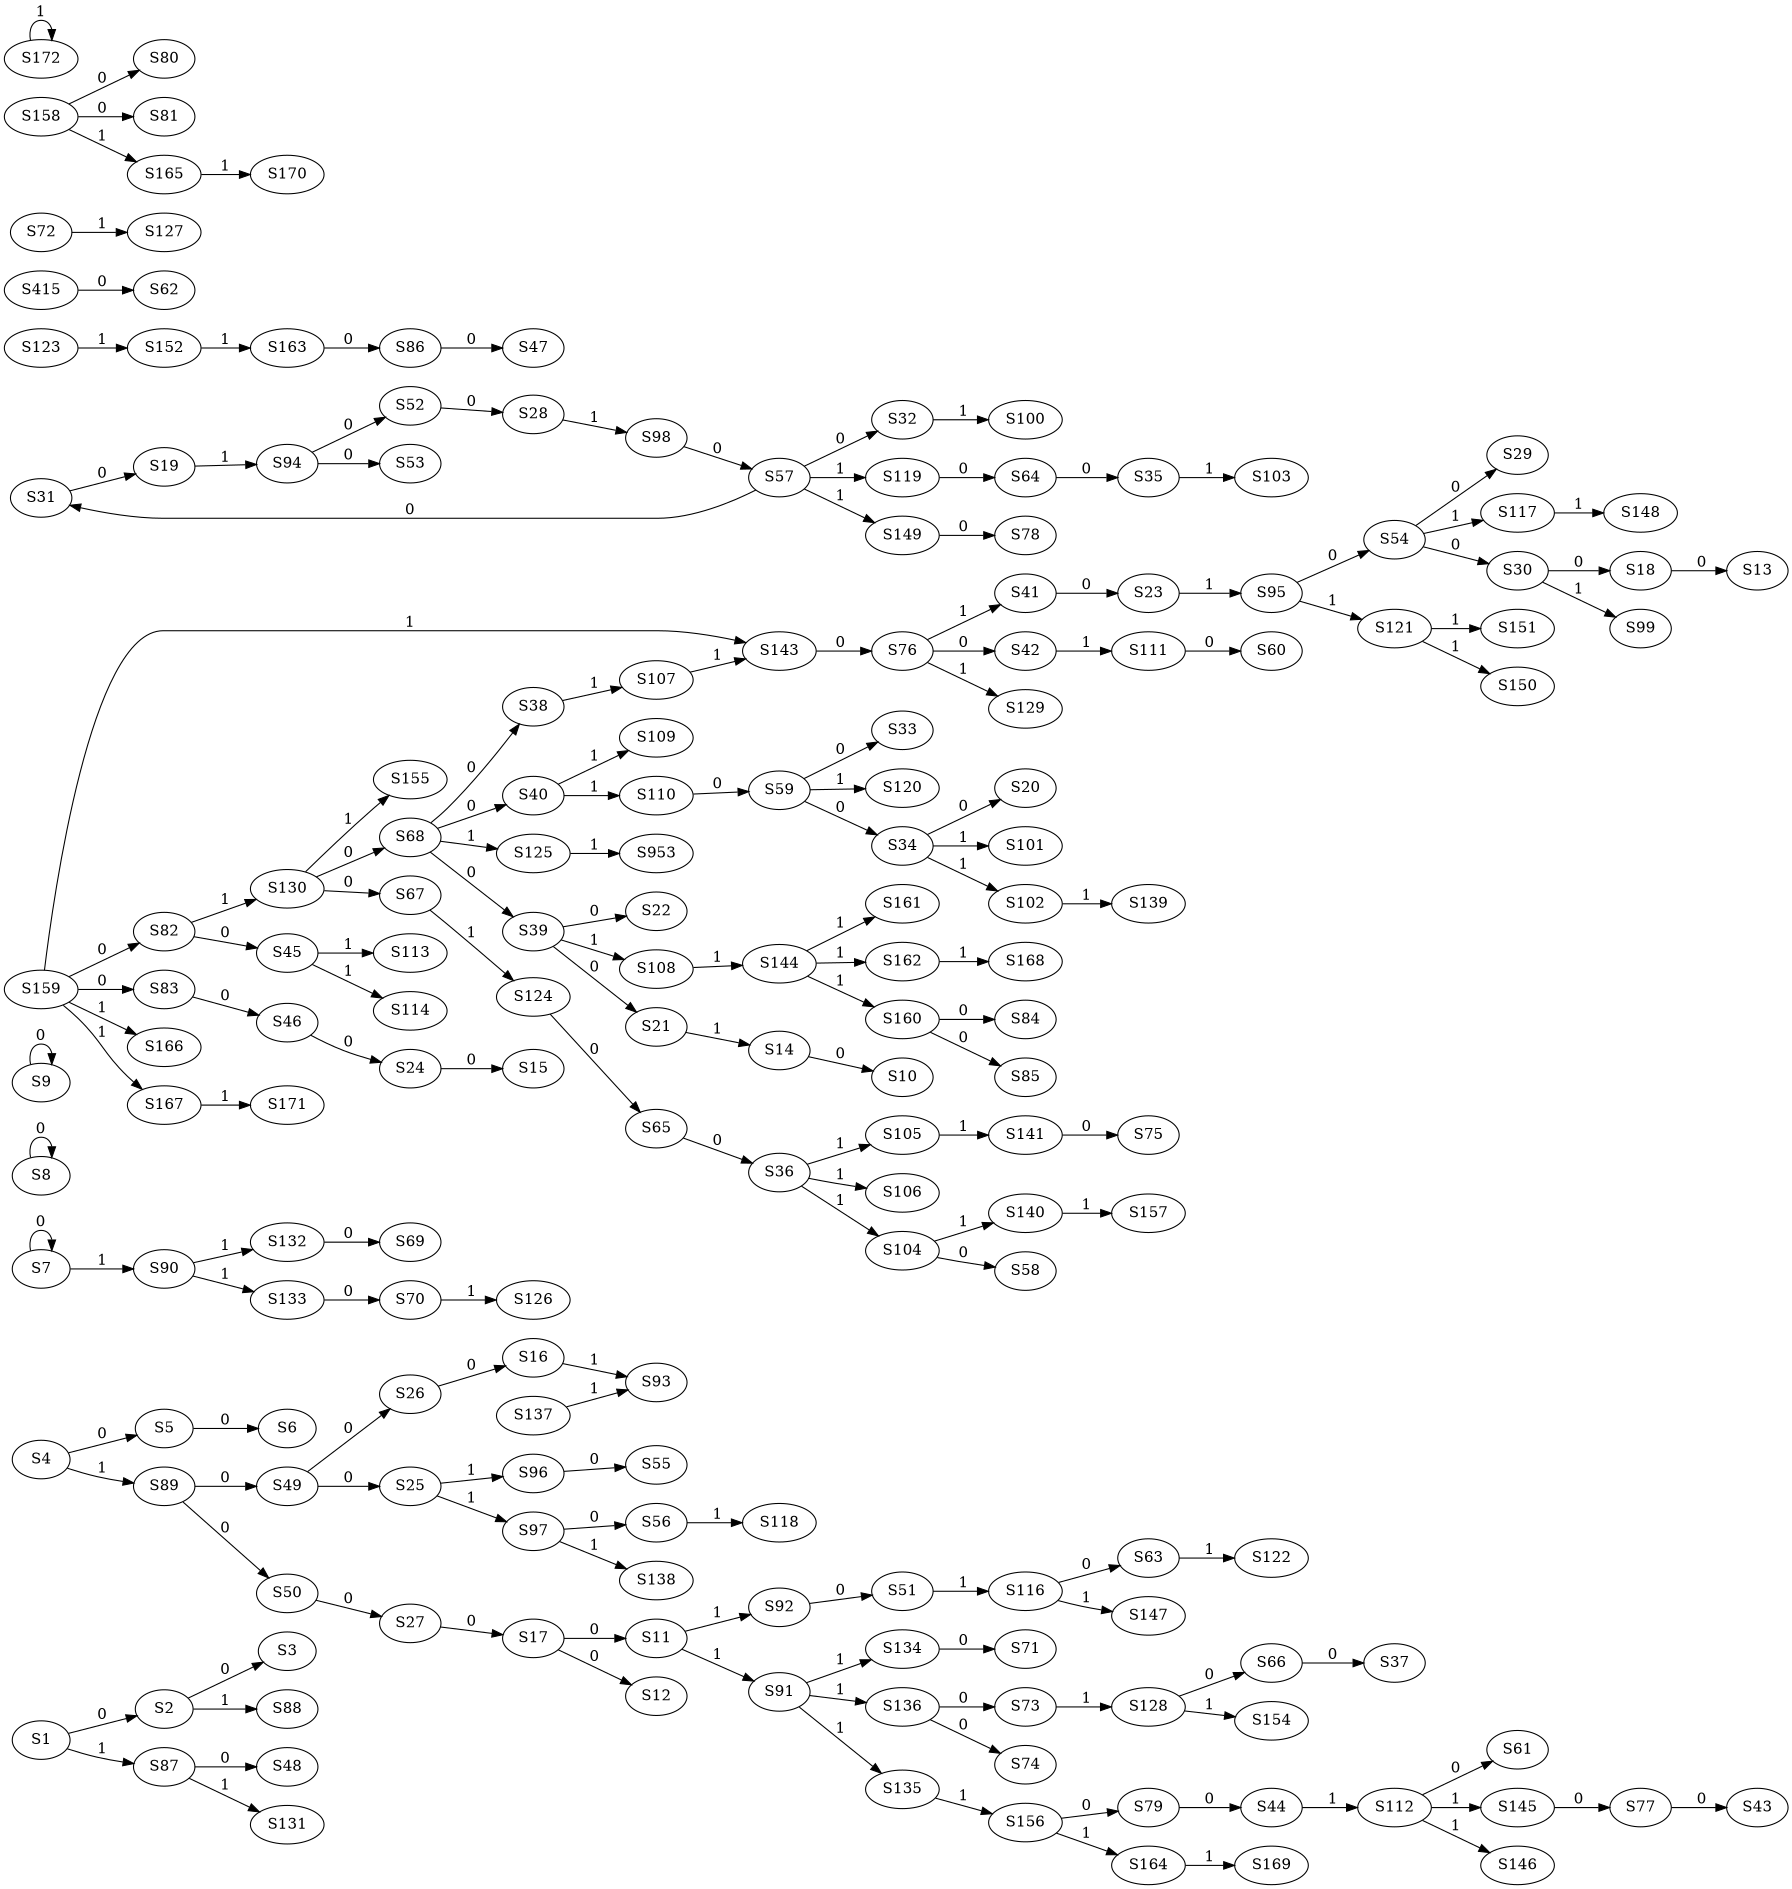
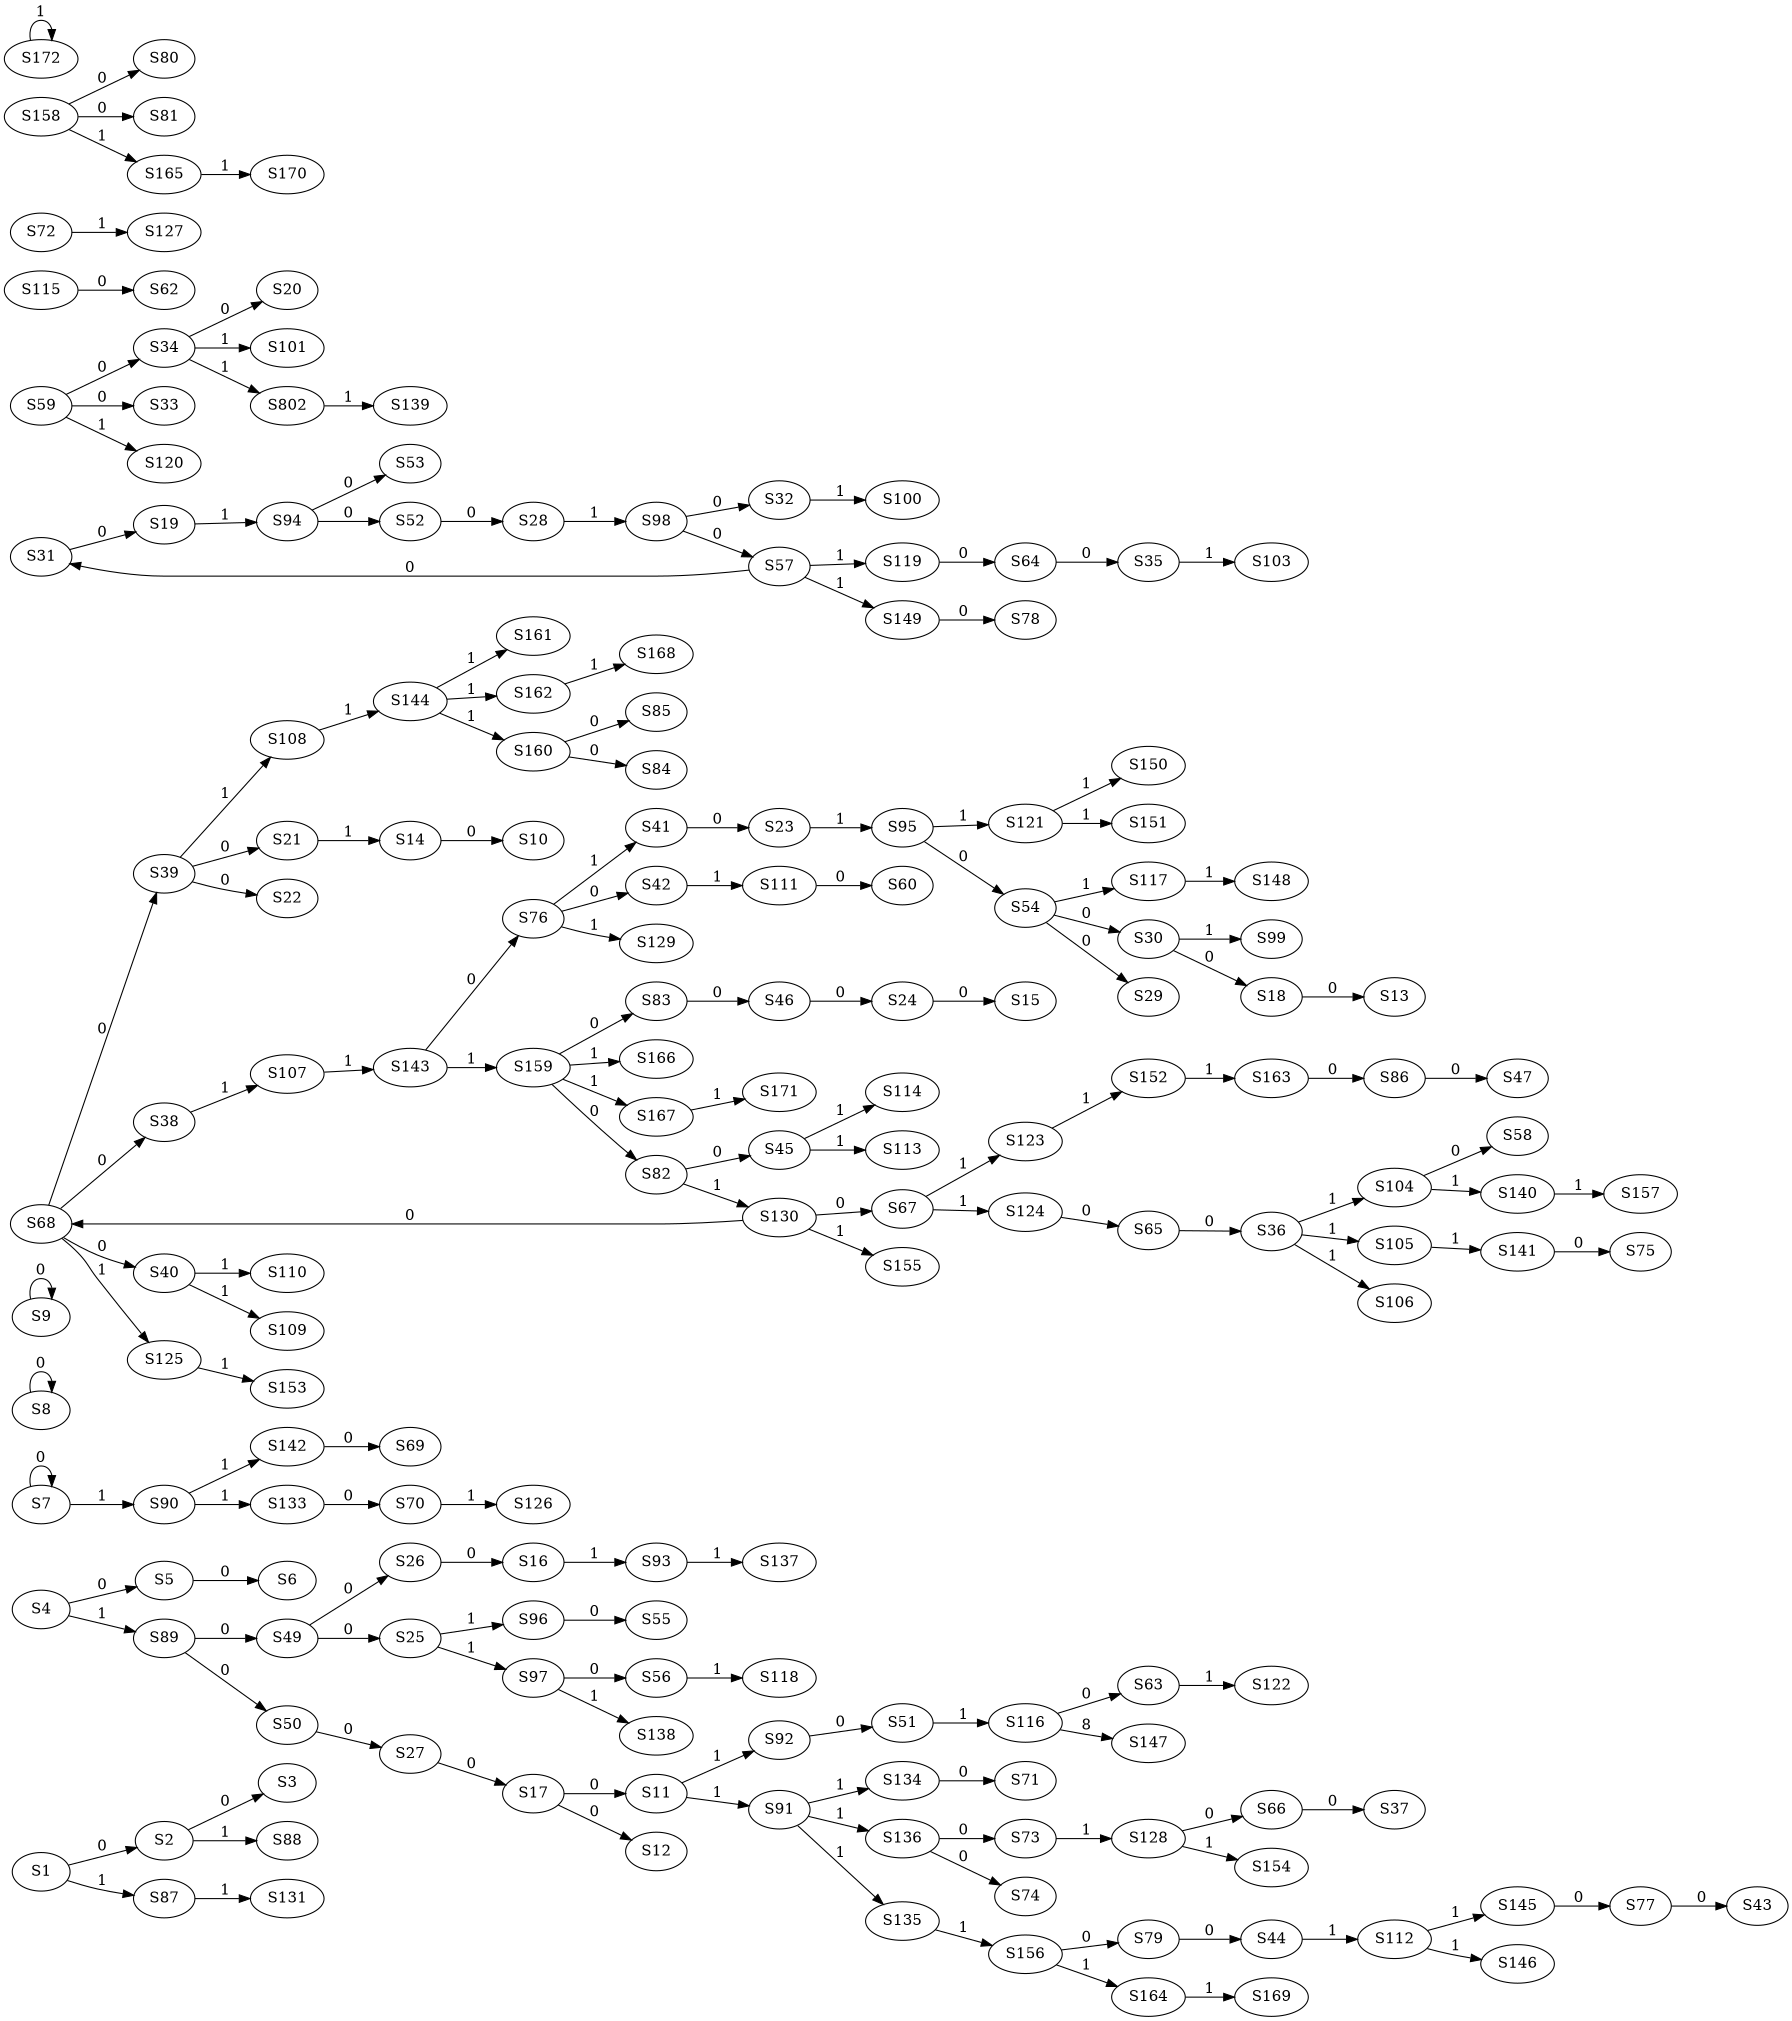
(41, 290) -> (41, 290)
(836, 451) -> (712, 512)
(263, 631) -> (466, 1068)
(716, 793) -> none
(656, 853) -> (287, 1389)
(1025, 904) -> (287, 406)
none -> (958, 1179)
(287, 1242) -> (287, 1447)
(592, 1400) -> (709, 1562)
(1087, 1598) -> (1087, 1726)
(1518, 1750) -> none
(287, 1767) -> none
